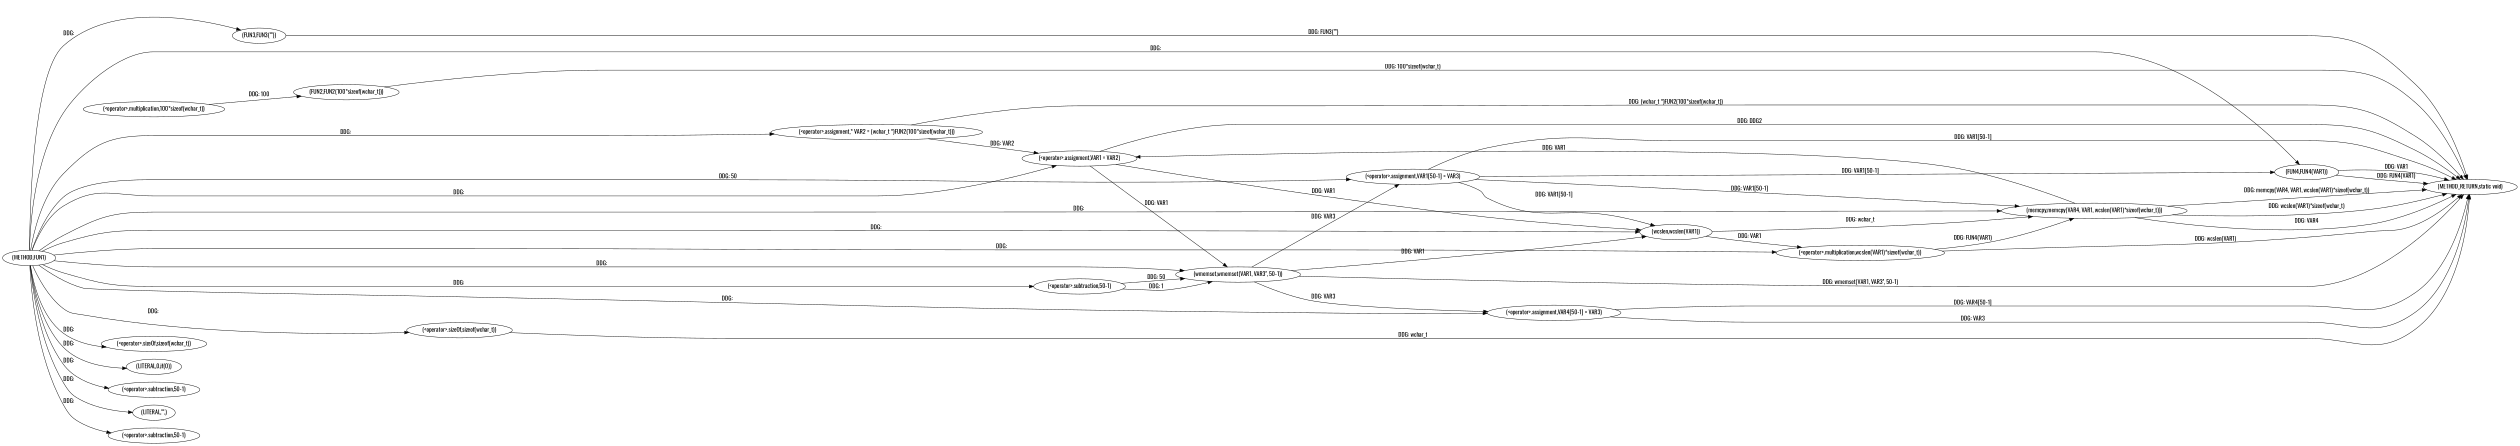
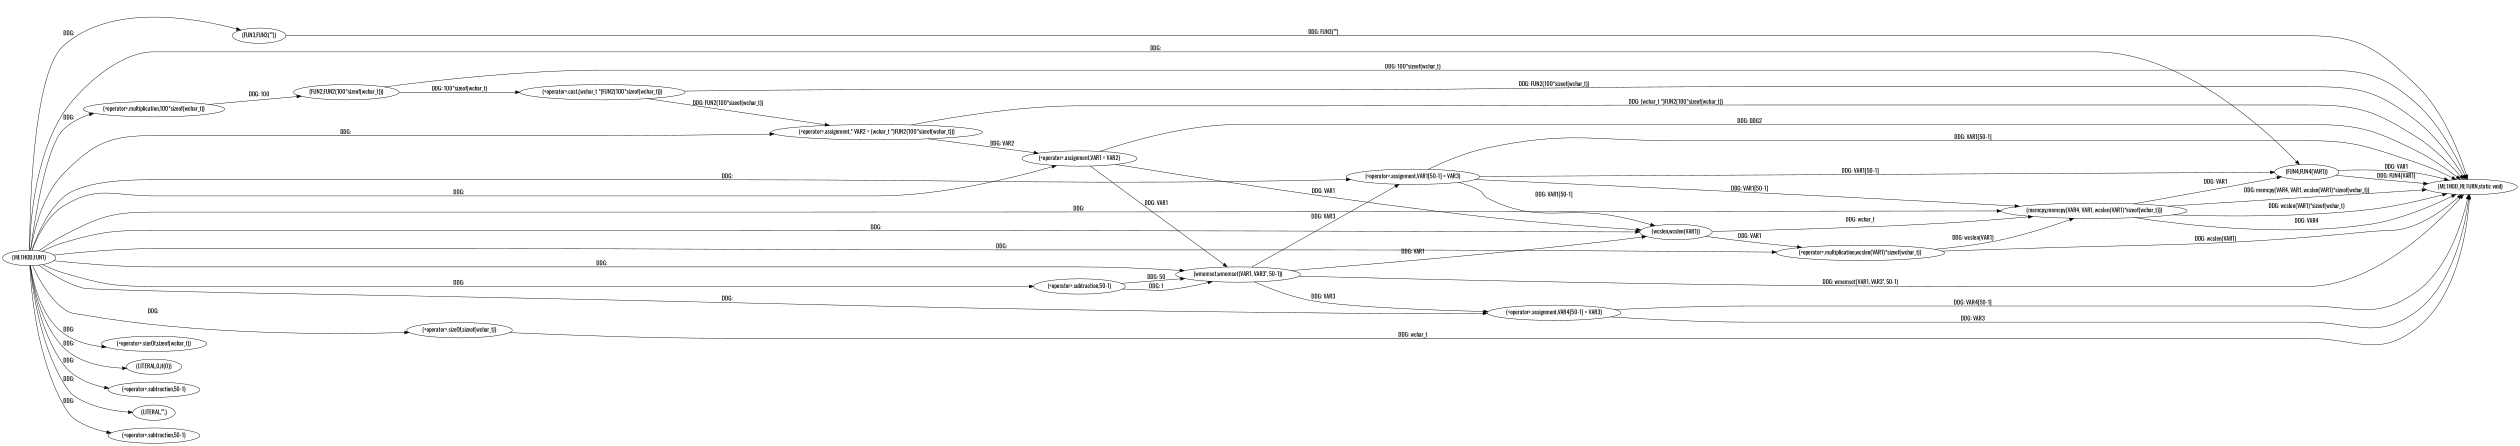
none -> (602, 92)
(1611, 151) -> (2205, 191)
none -> (45, 173)
(728, 177) -> (728, 177)
(1973, 238) -> (1973, 238)
